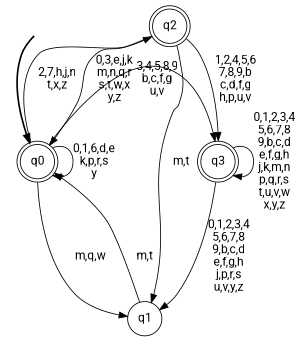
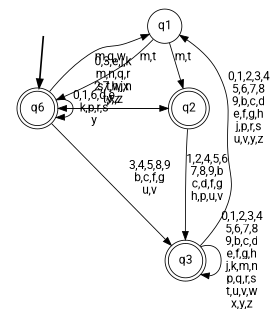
(37, 162) -> (37, 108)
(159, 168) -> (175, 62)
